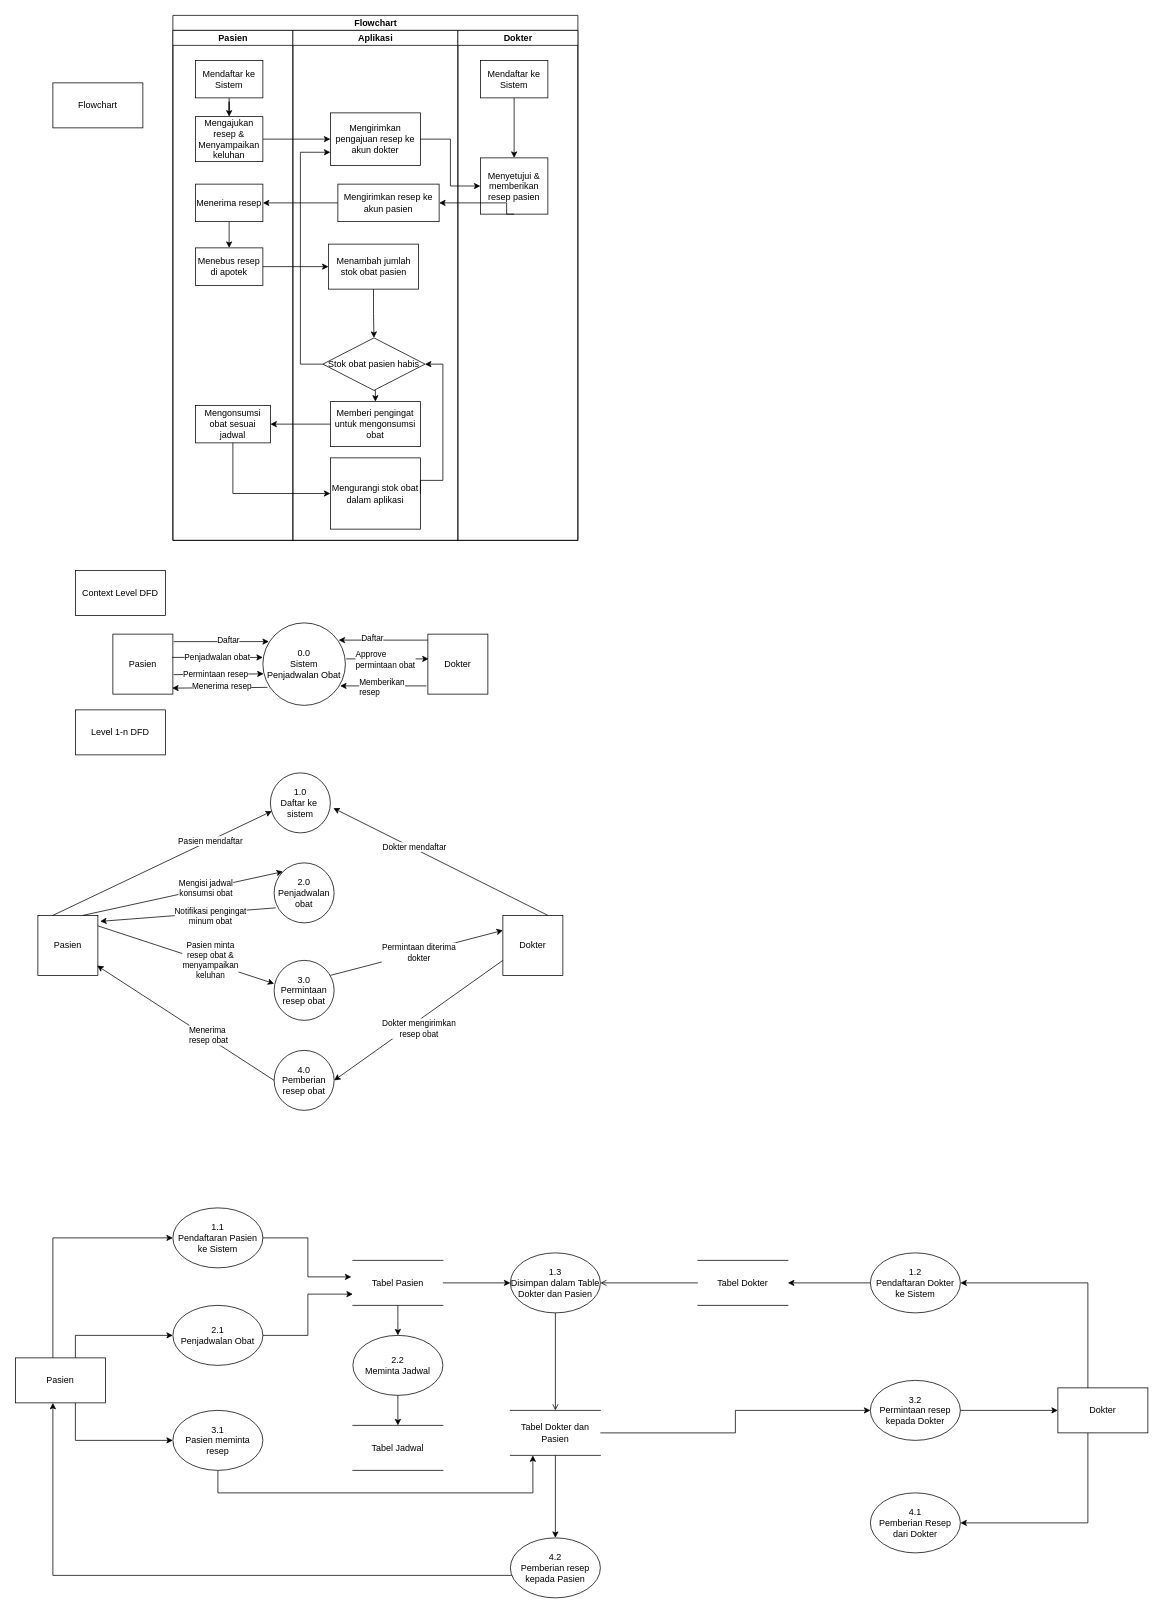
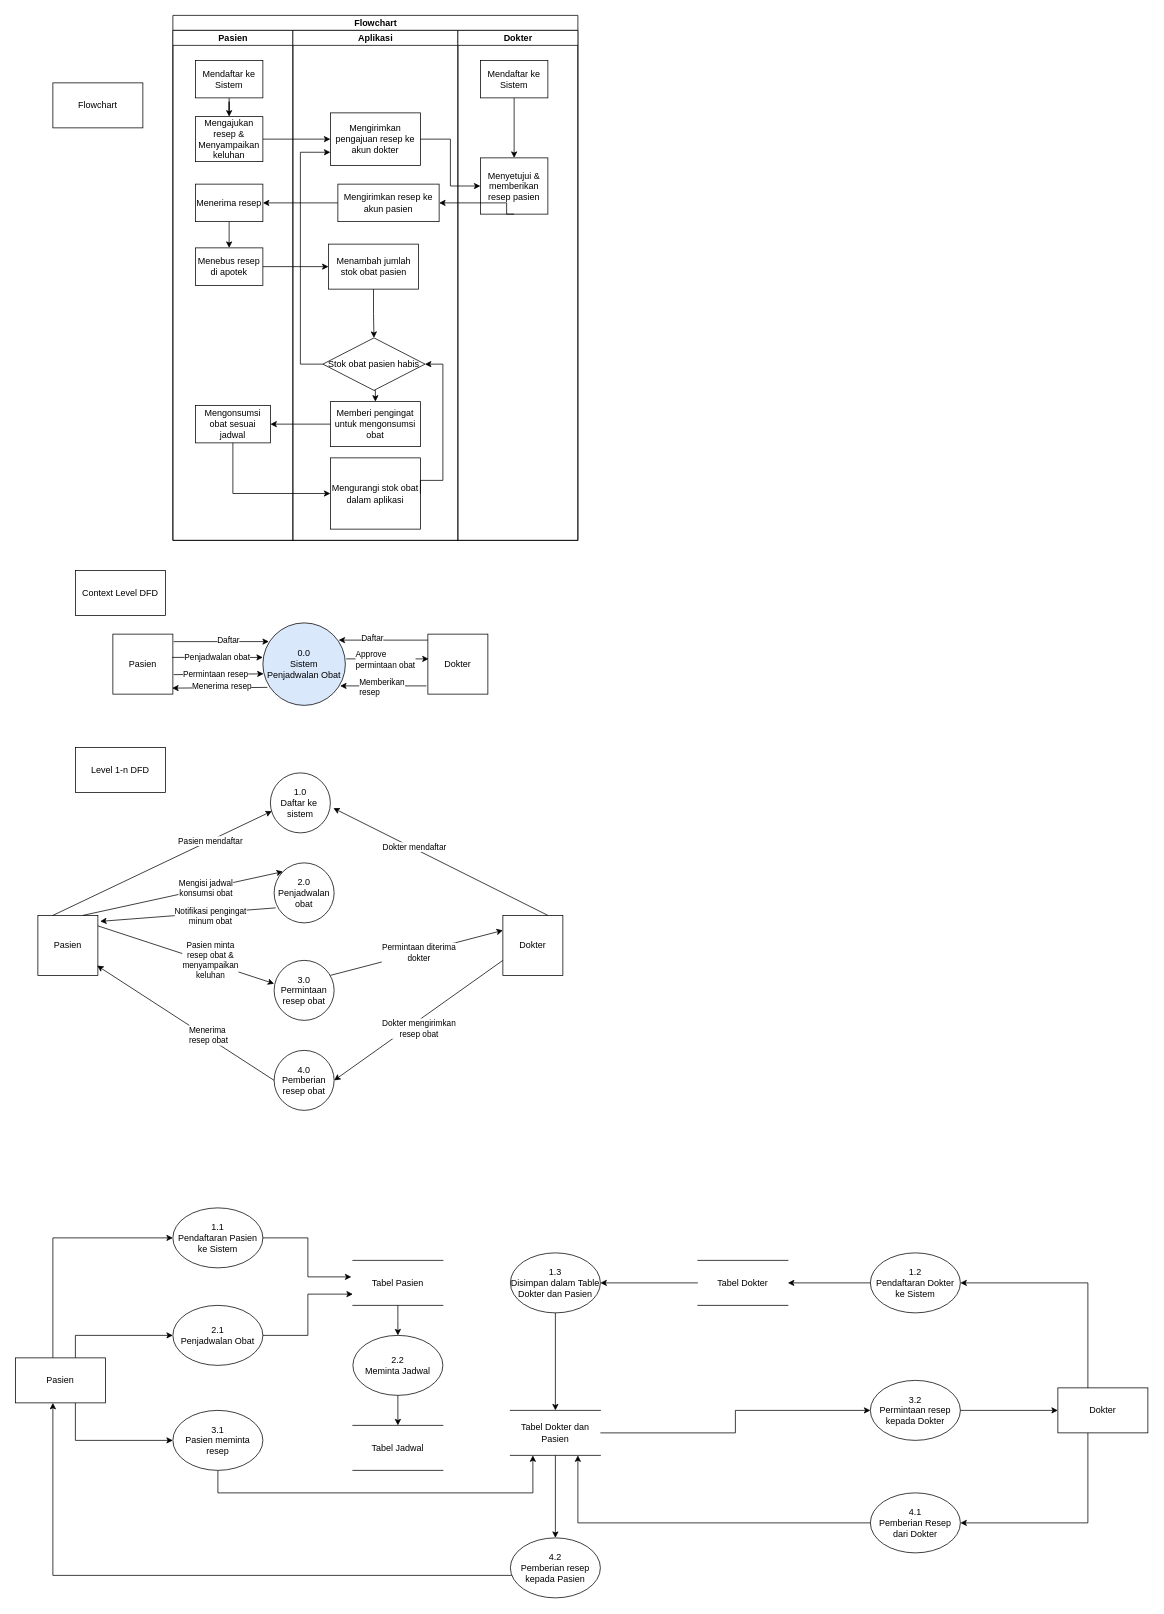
(304, 664) -> (304, 664)
(120, 732) -> (120, 770)
(504, 1283) -> none
(605, 1283) -> (606, 1283)
(555, 1405) -> (555, 1404)
none -> (578, 1523)
